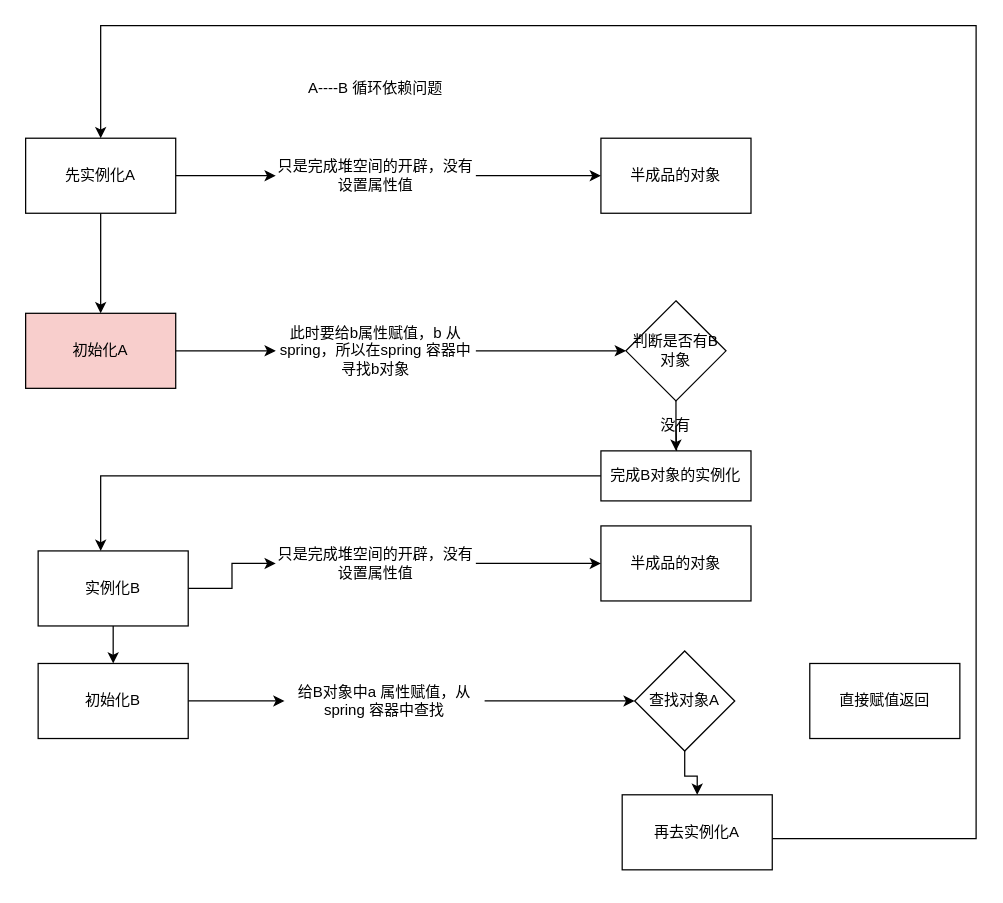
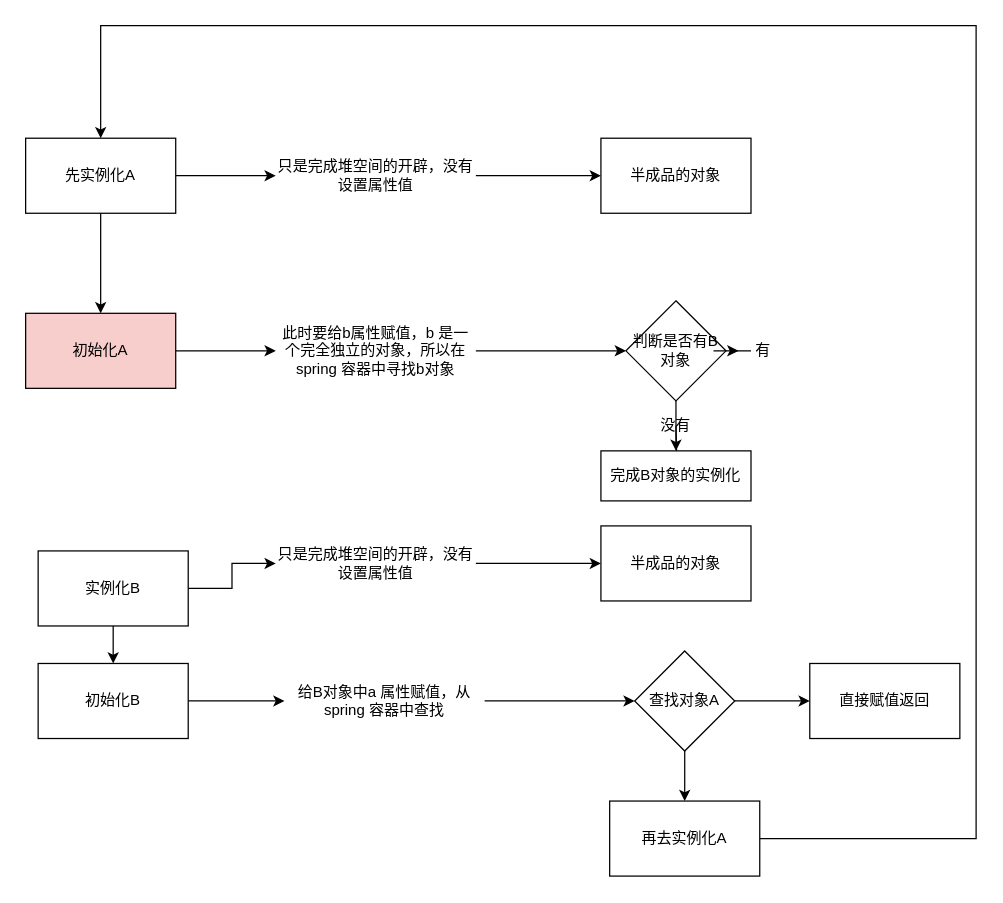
(376, 88) -> none
(376, 351) -> (376, 351)
none -> (736, 351)
none -> (763, 351)
(318, 476) -> none
none -> (767, 701)
(697, 832) -> (684, 838)
